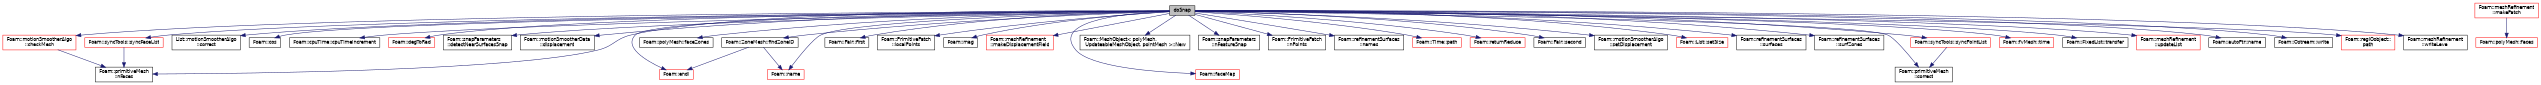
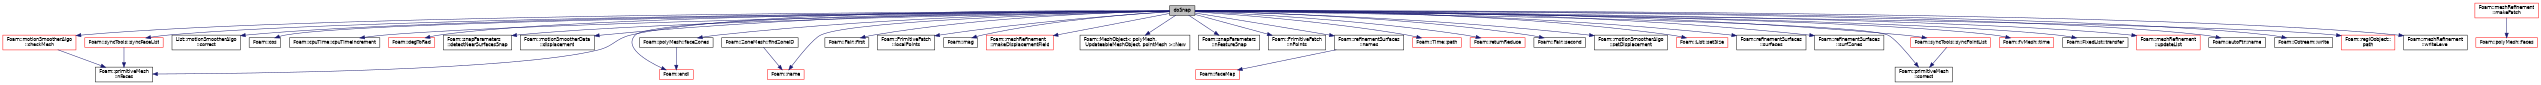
(931, 24) -> none
(1076, 50) -> (1289, 59)
(720, 58) -> (676, 56)
